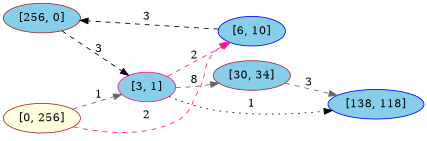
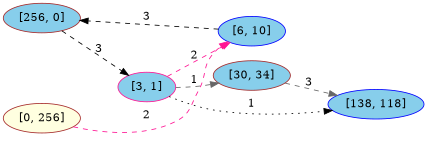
(195, 80) -> (195, 80)
(93, 103) -> none
